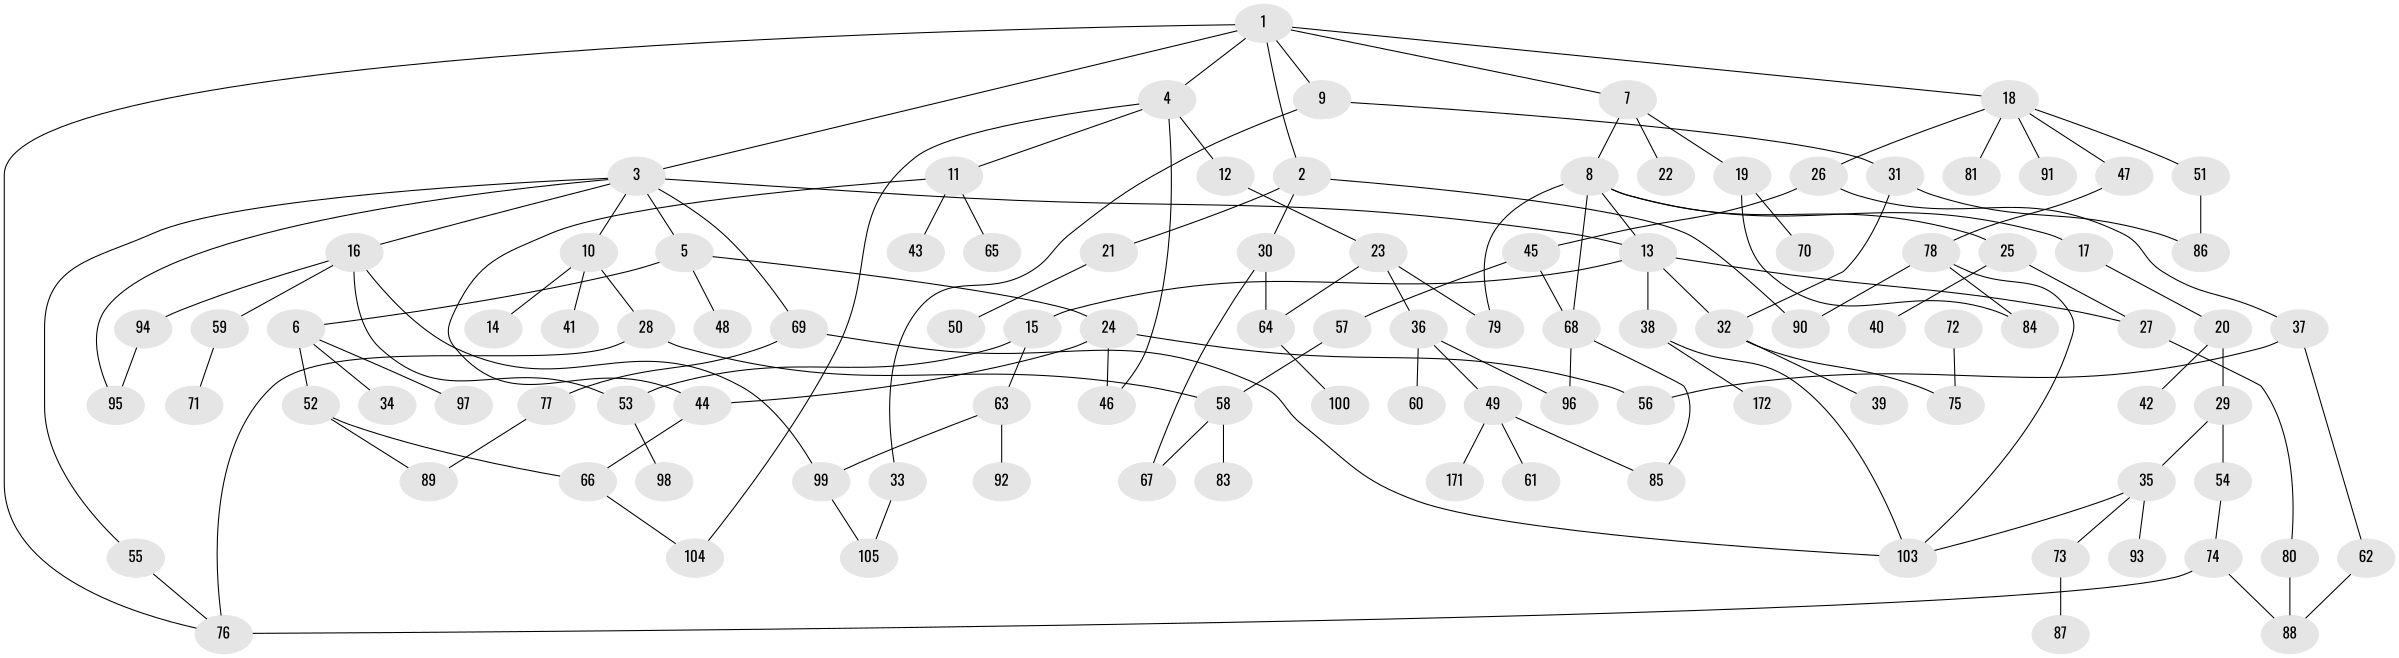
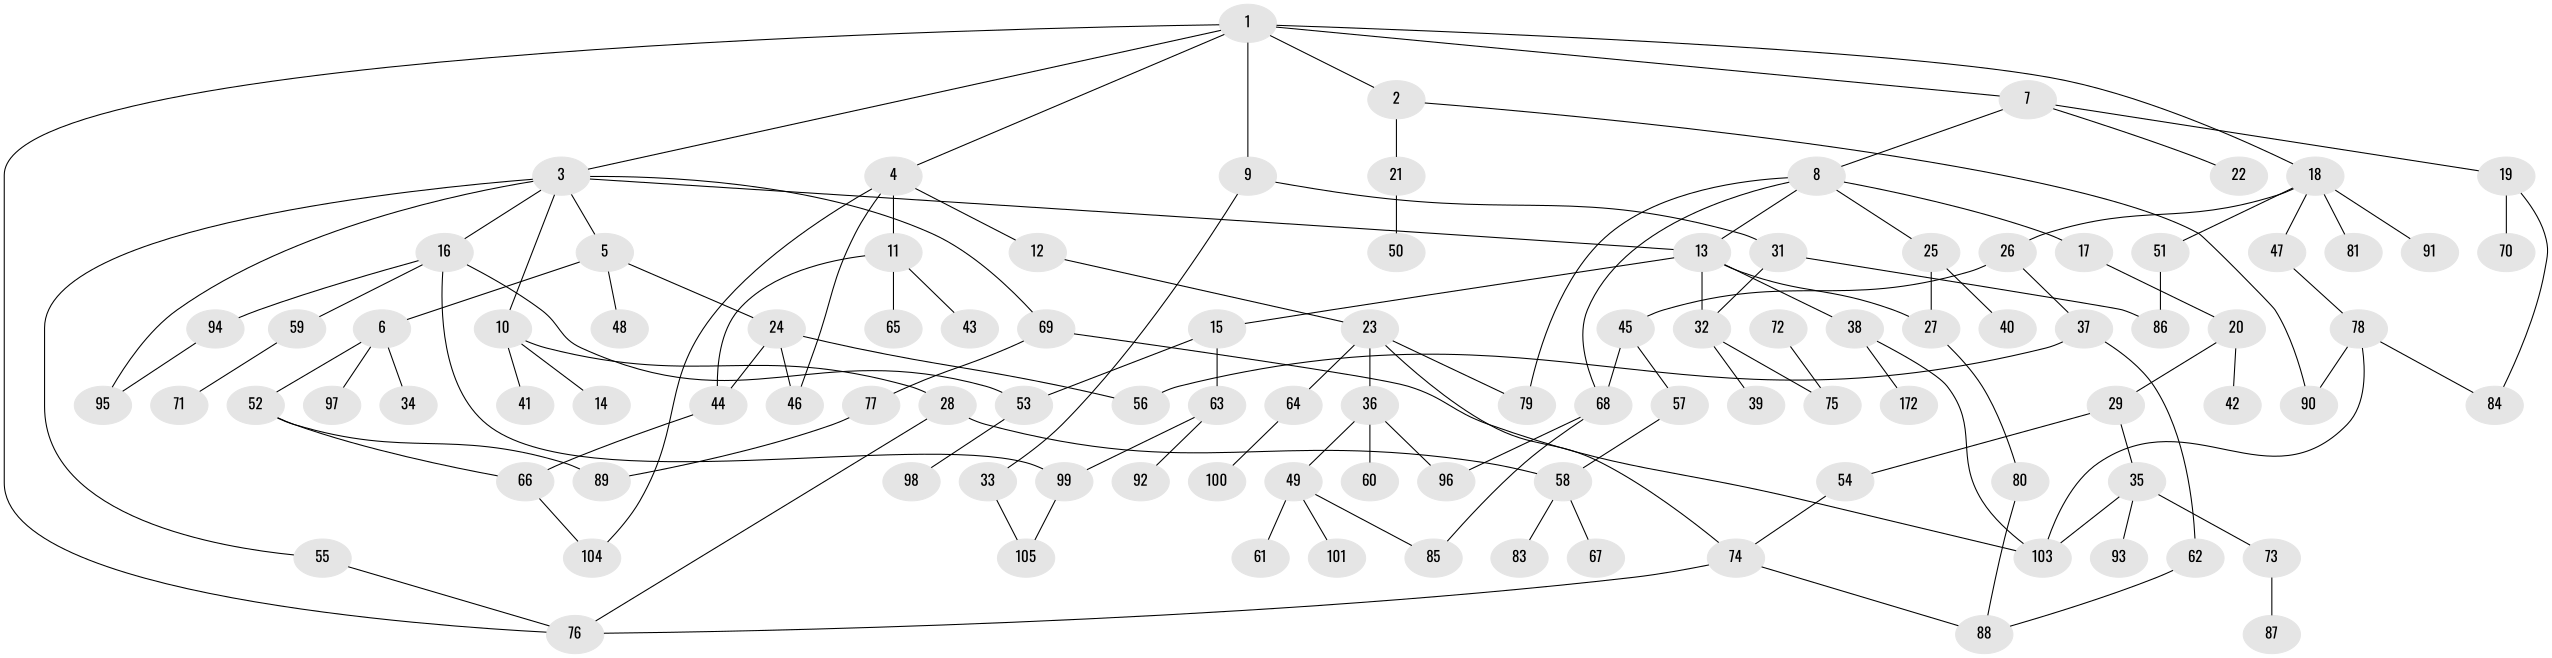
(1266, 253) -> none
none -> (1614, 470)
(1455, 482) -> (1337, 558)
